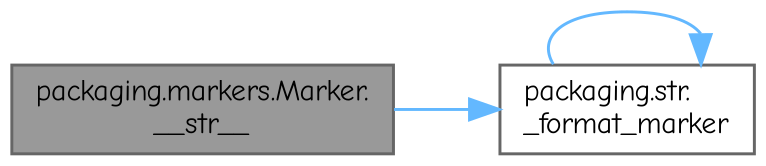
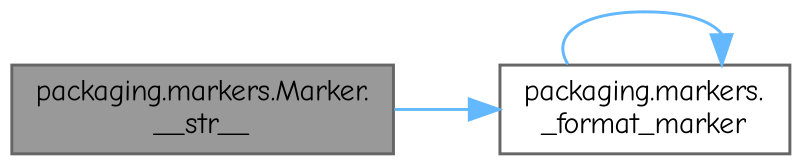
(627, 109) -> (645, 109)
